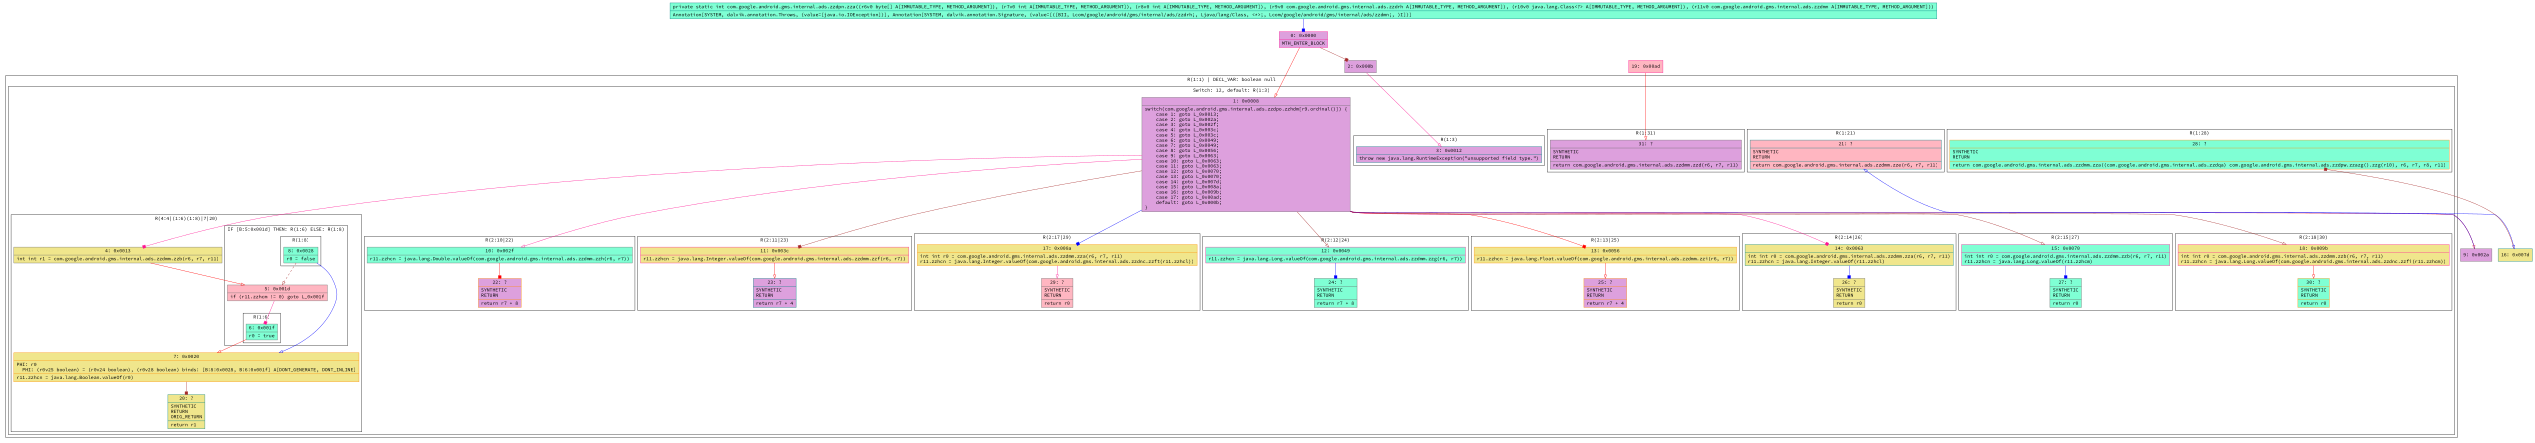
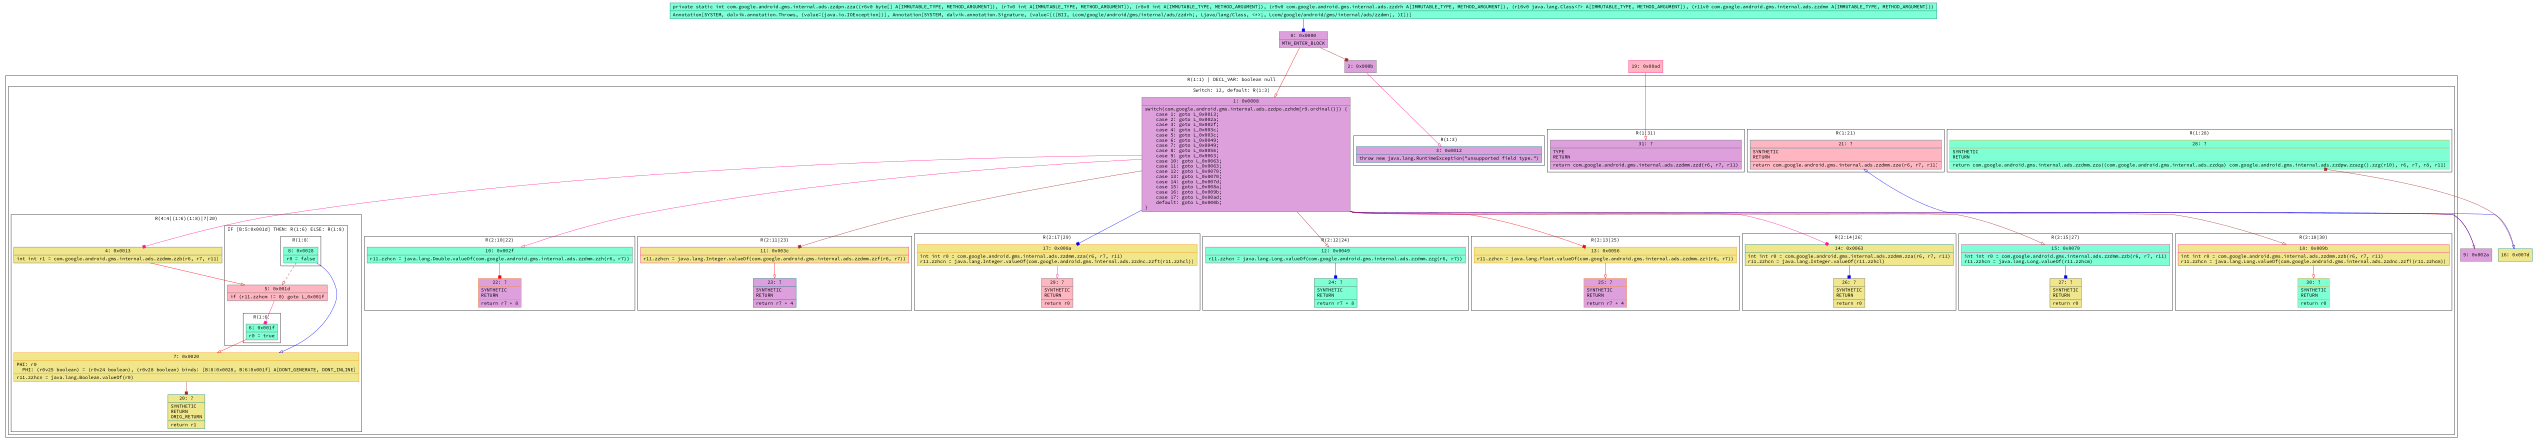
(1566, 152) -> (1559, 152)
(2066, 293) -> (2066, 293)
